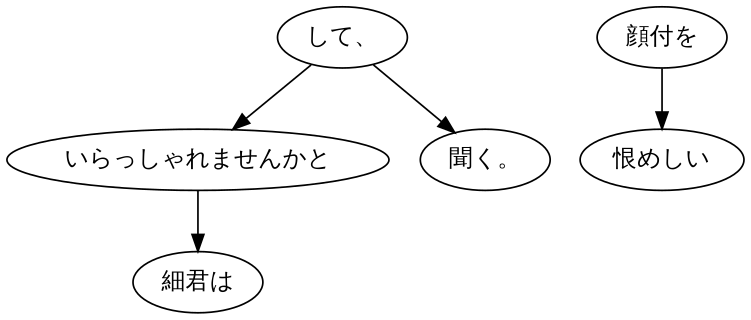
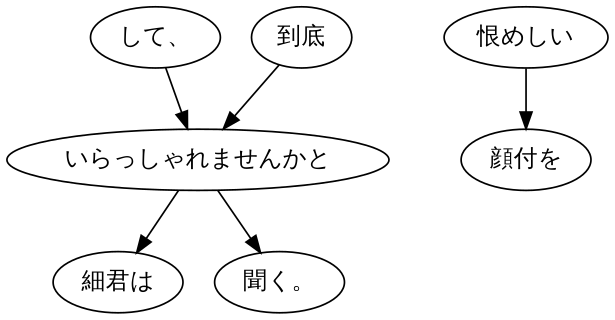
none -> (302, 37)
(662, 90) -> (526, 90)
(408, 93) -> (234, 215)
